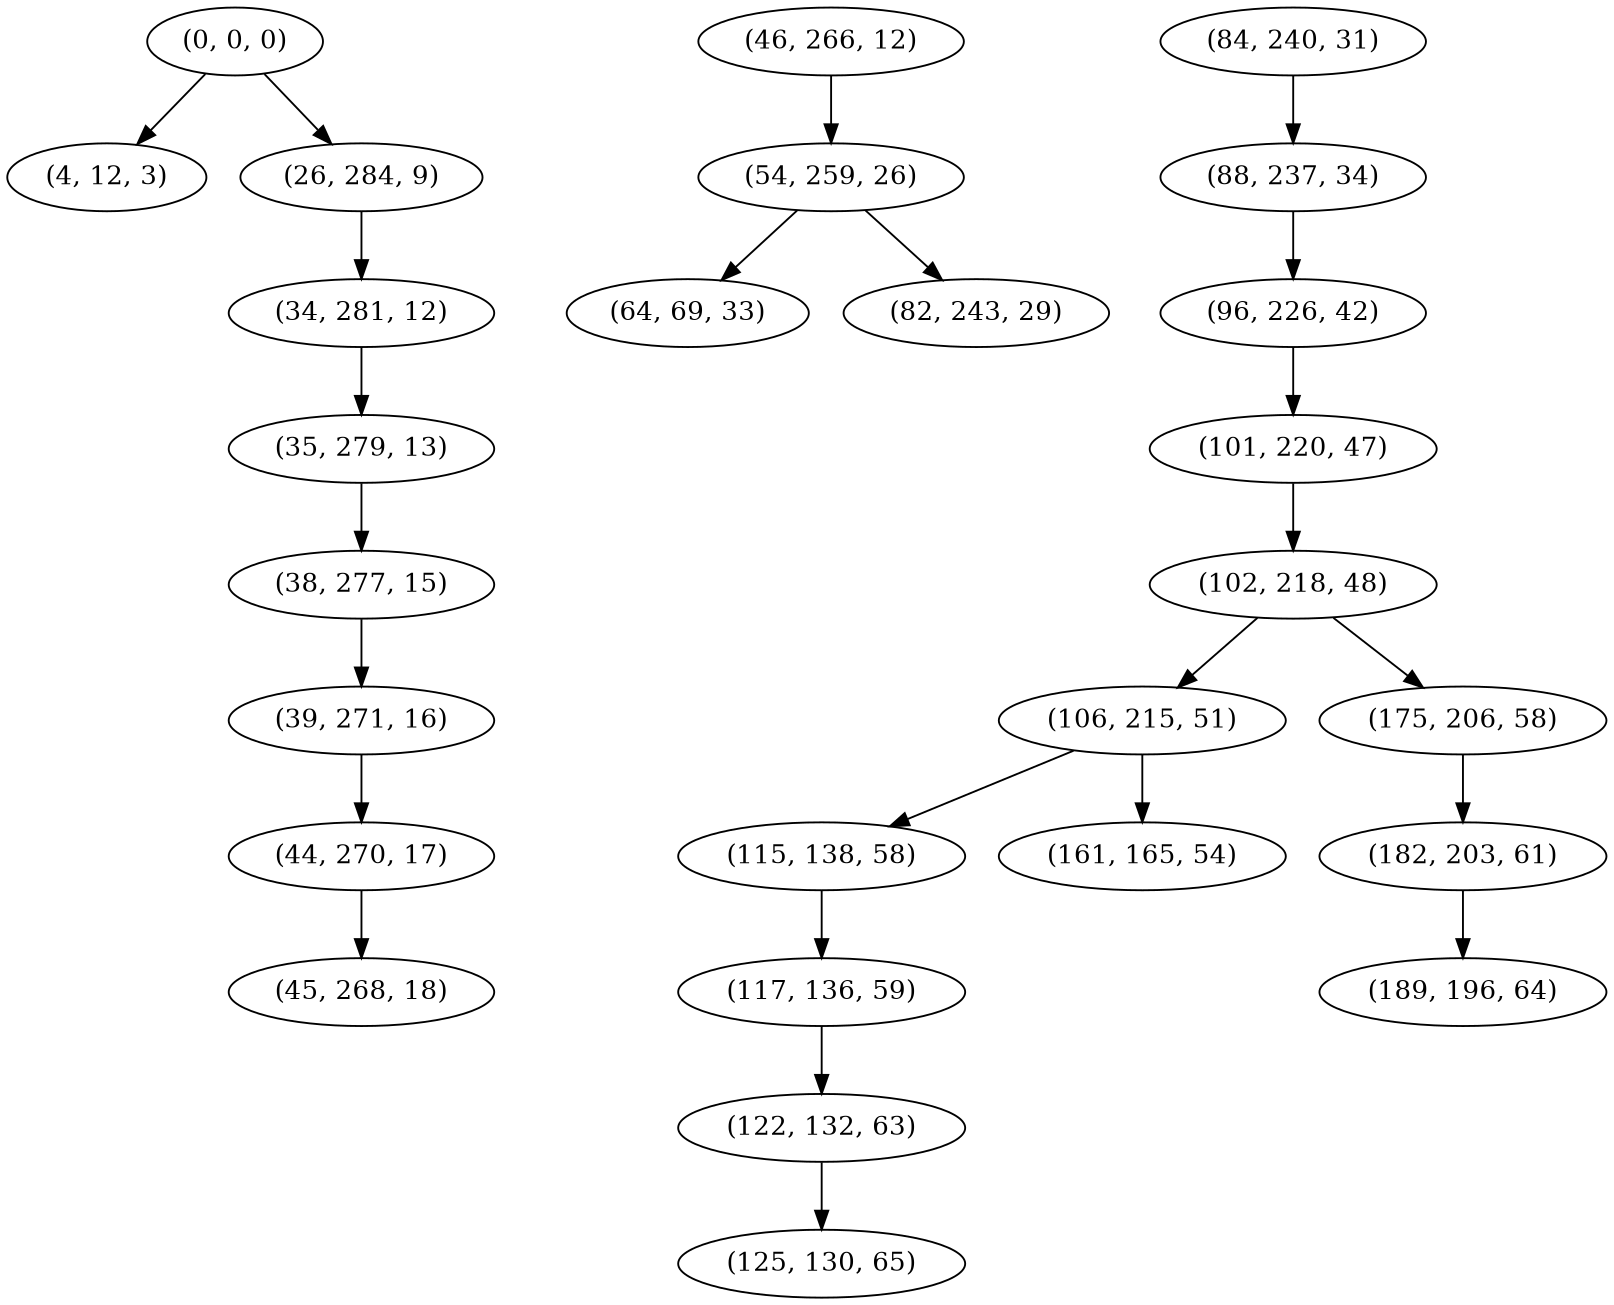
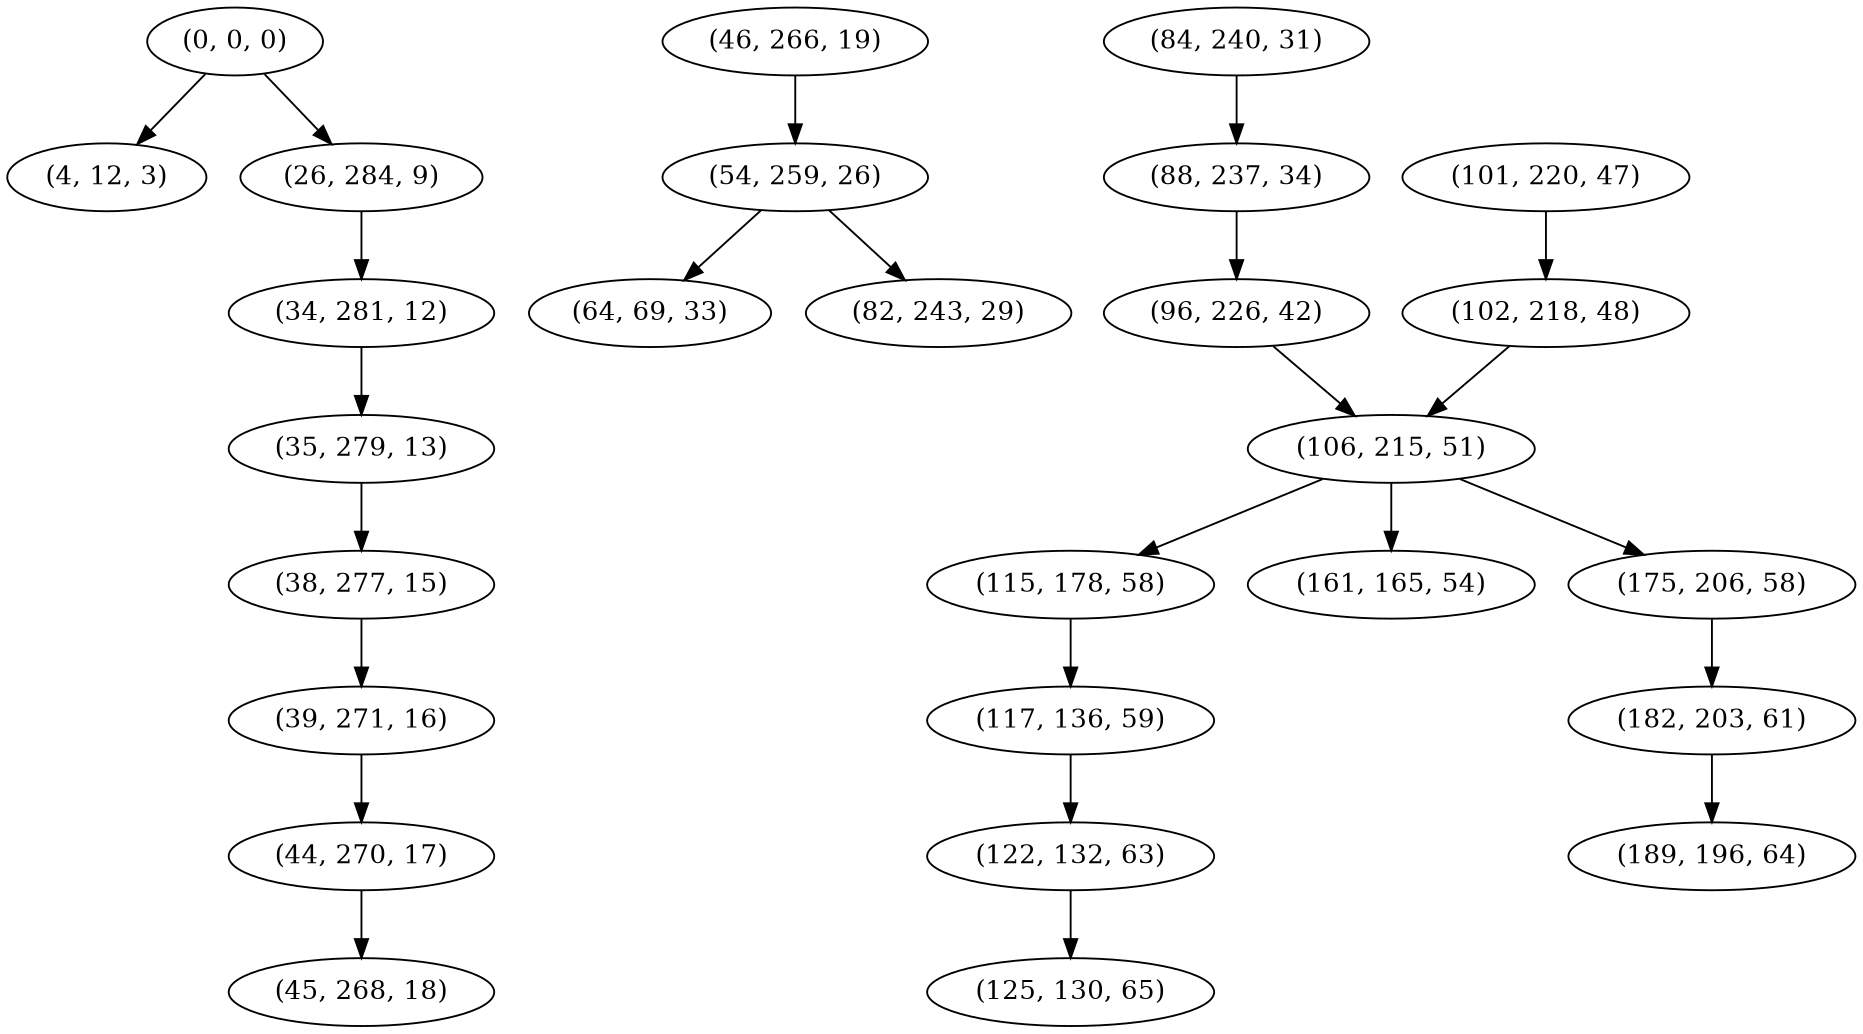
(831, 41) -> (795, 41)
(1293, 372) -> (1307, 375)
(1371, 647) -> (1543, 513)
(822, 856) -> (1071, 585)
